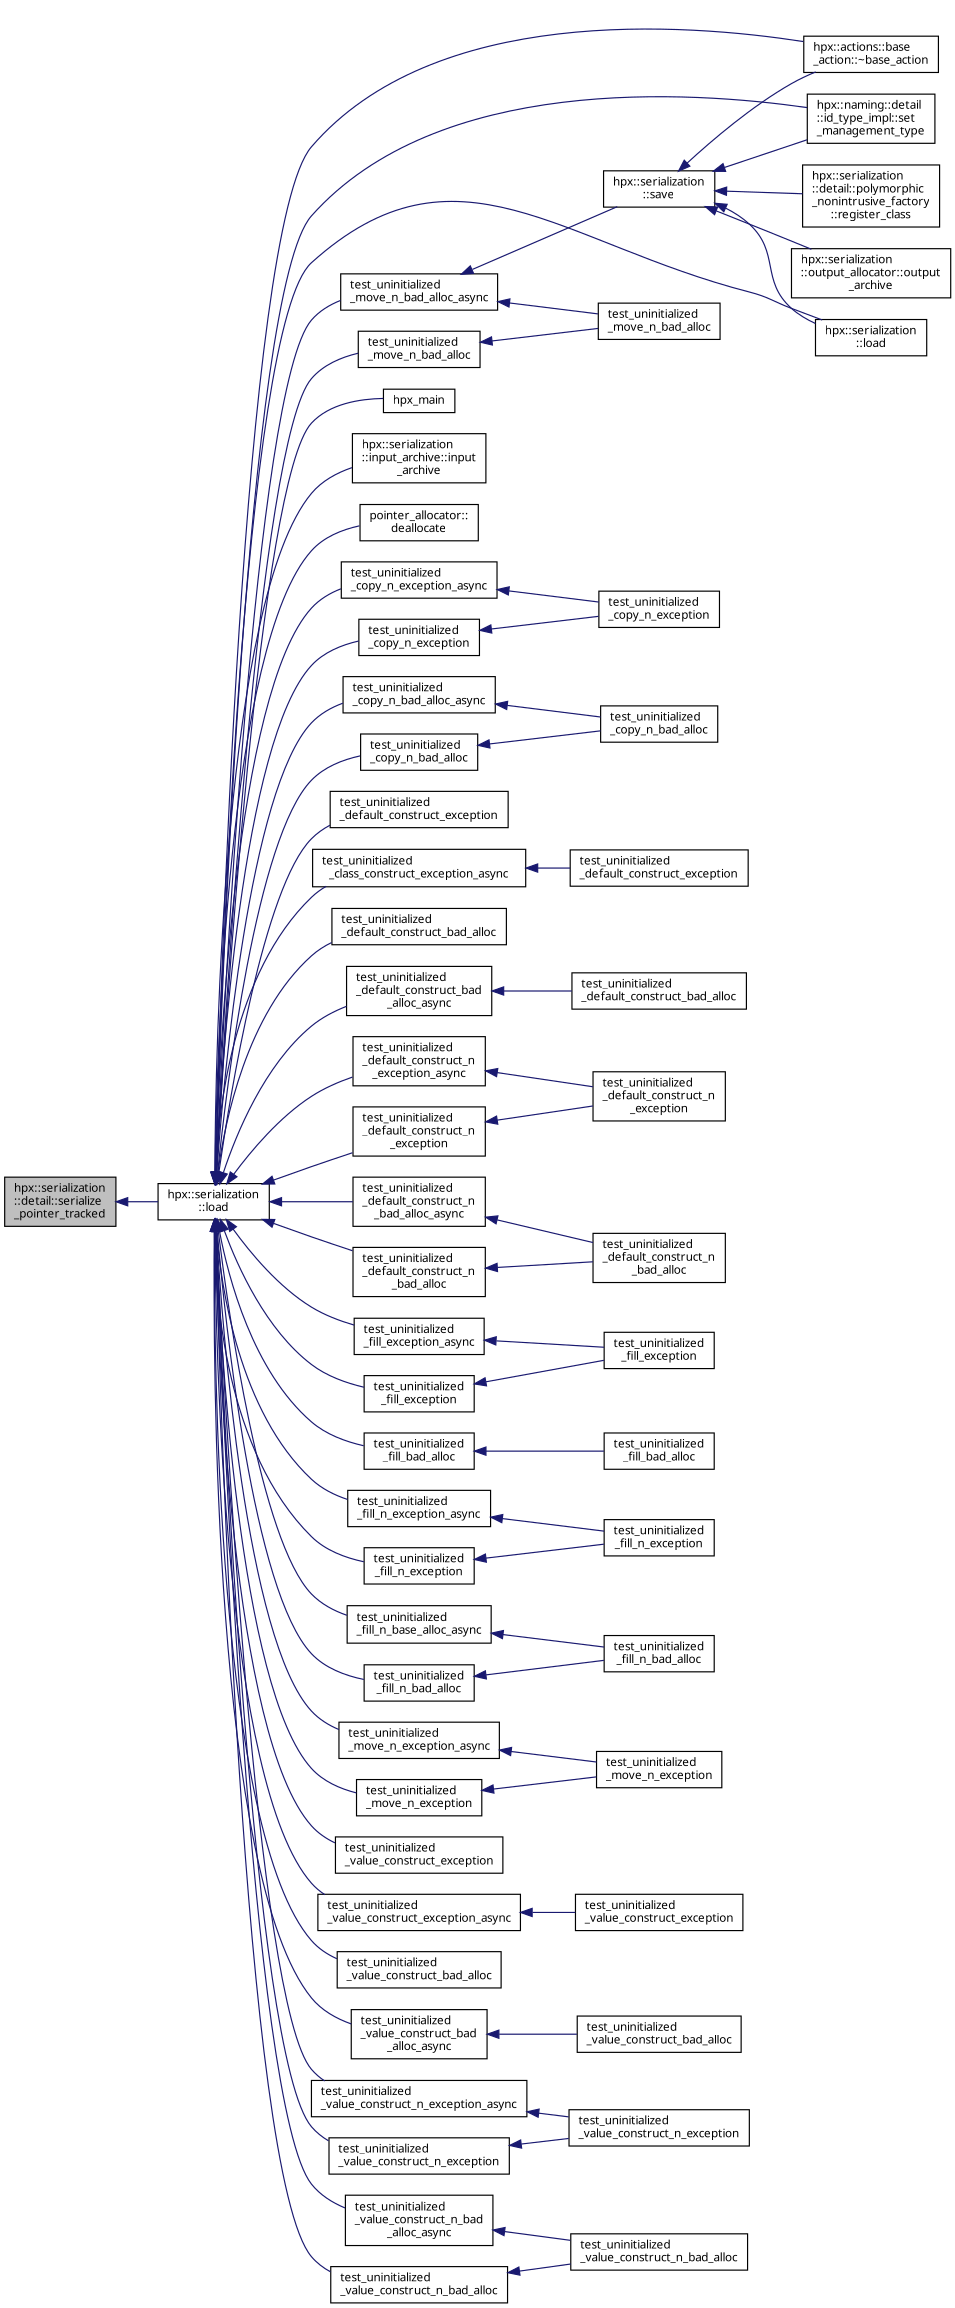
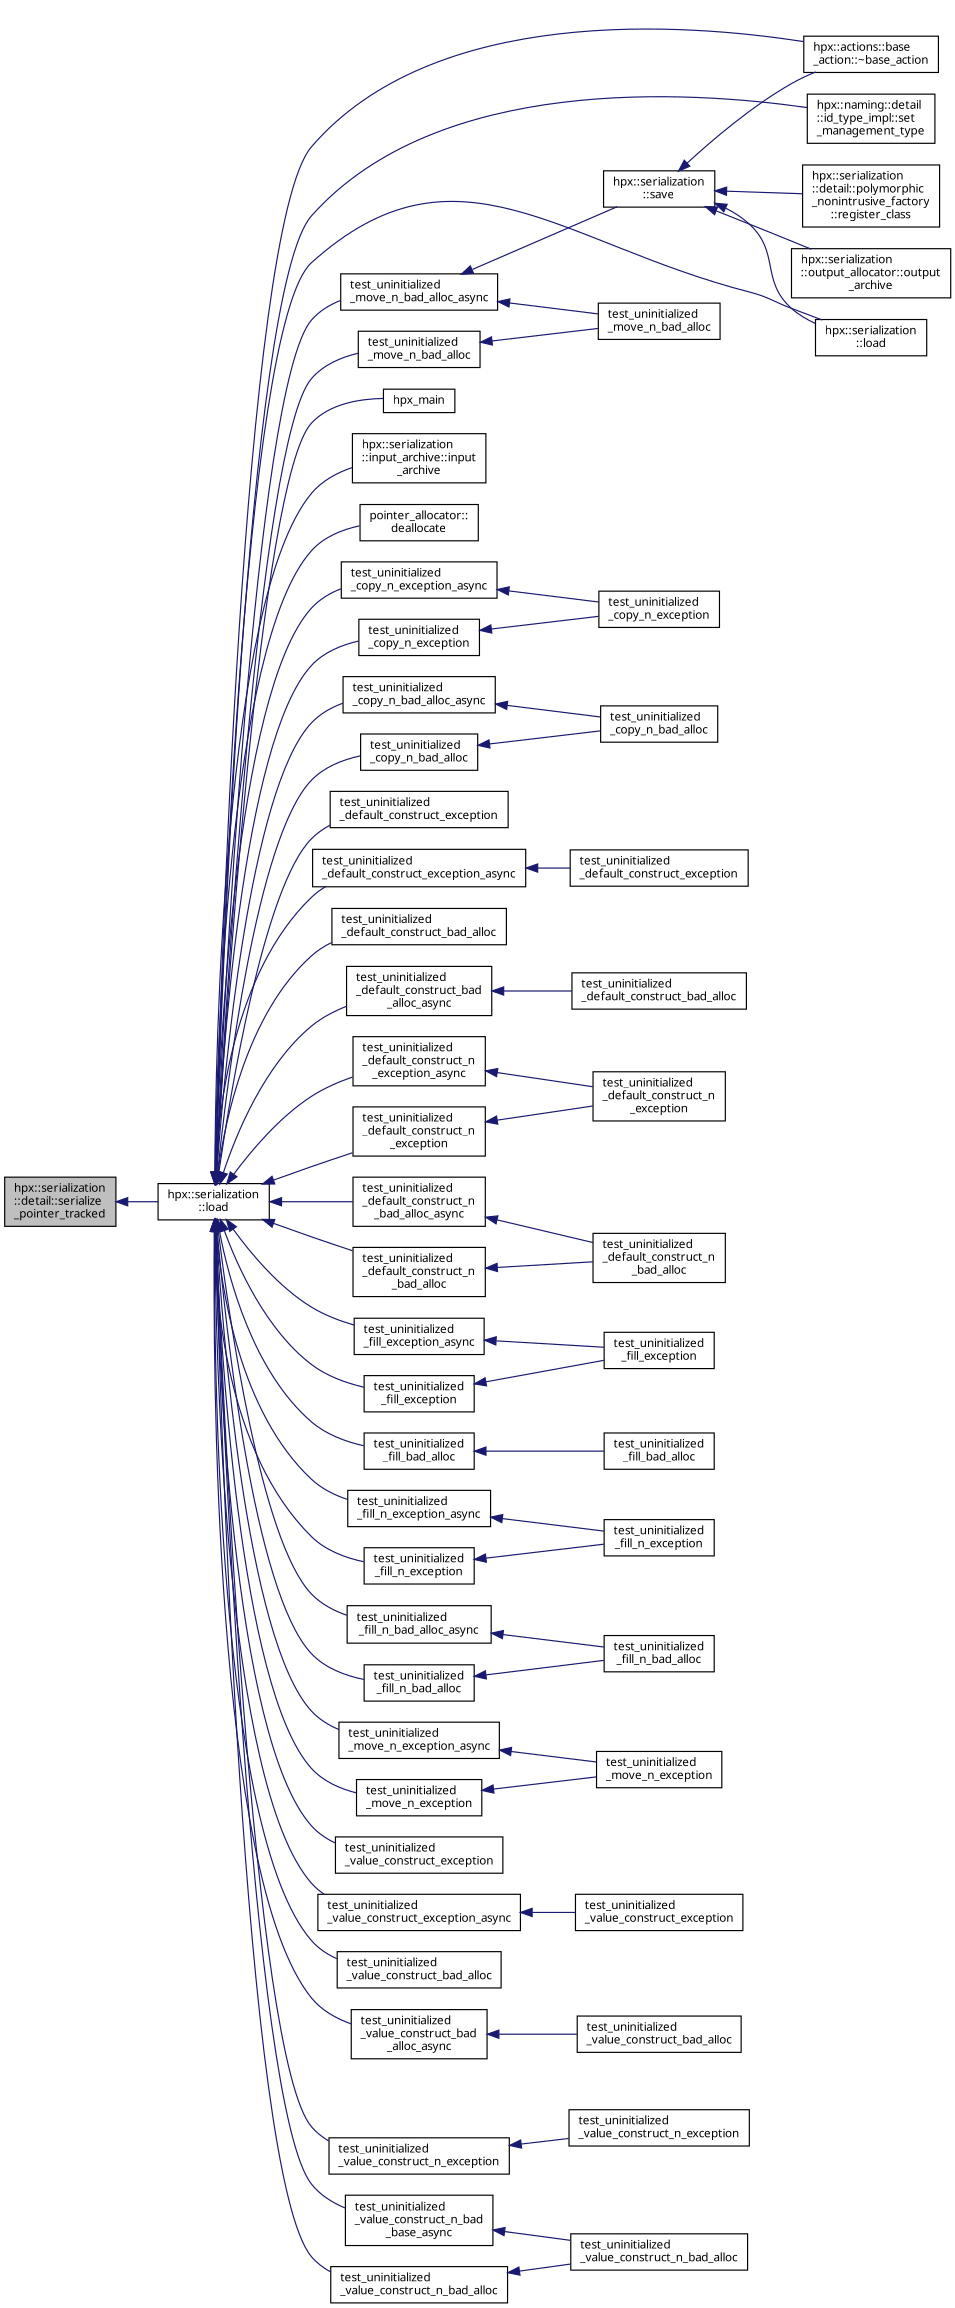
(766, 154) -> none
(419, 868) -> (419, 868)
(419, 1624) -> (419, 1624)
(419, 2099) -> none
(419, 2220) -> (419, 2220)
